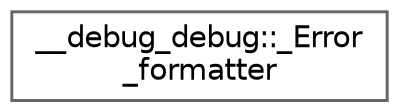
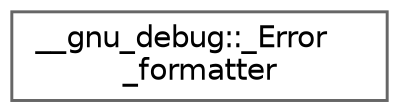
(200, 56) -> (200, 56)
